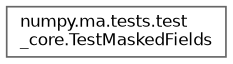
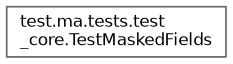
(116, 32) -> (116, 32)
